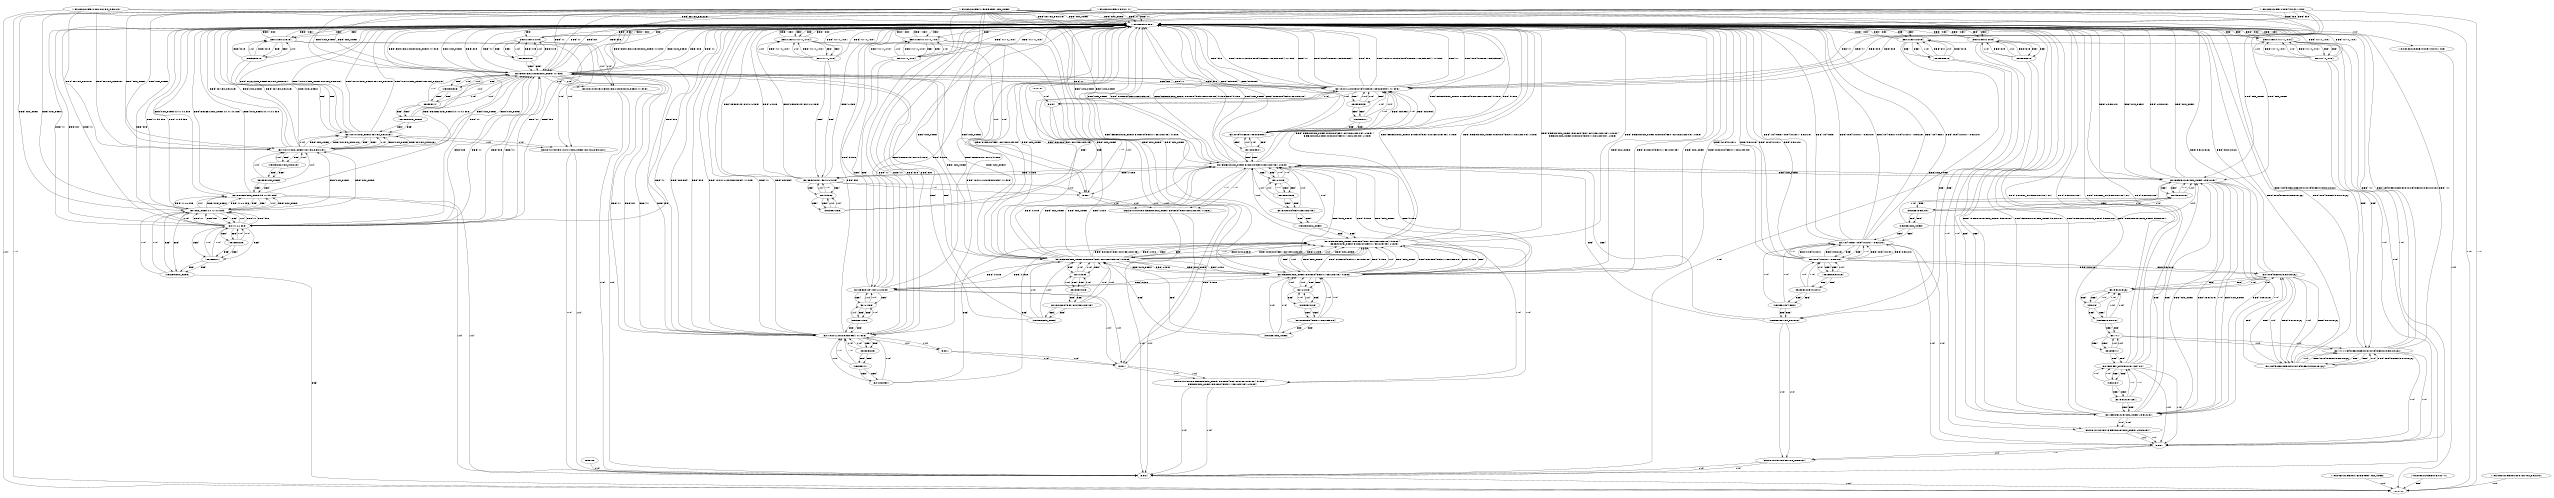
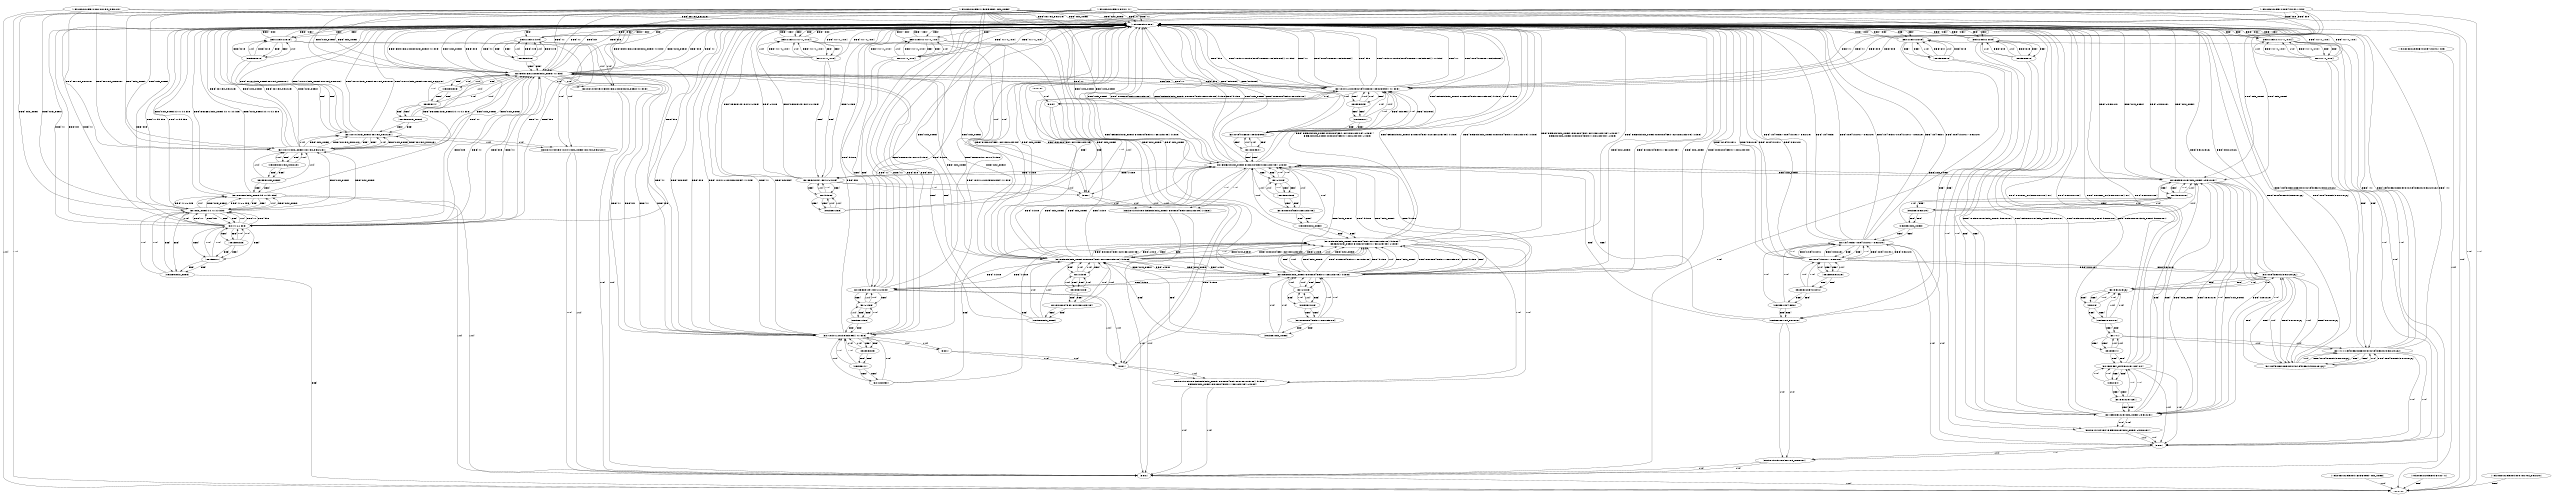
(1786, 26) -> (2325, 30)
(590, 460) -> none
(2495, 483) -> (2495, 483)
